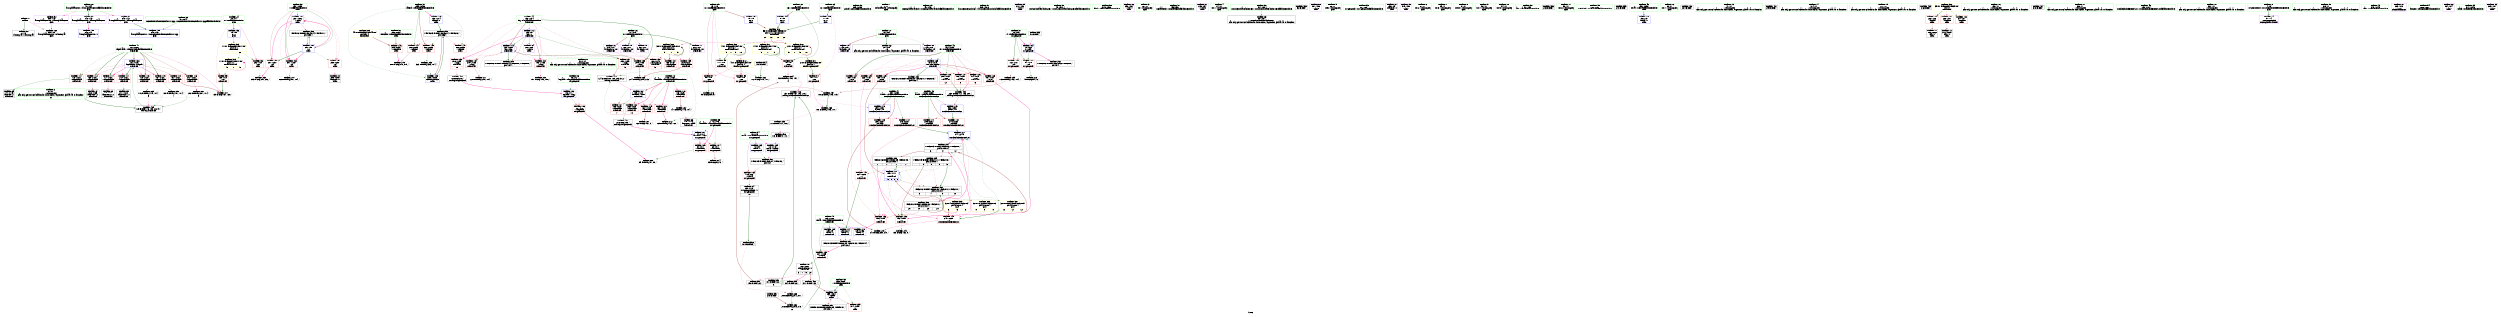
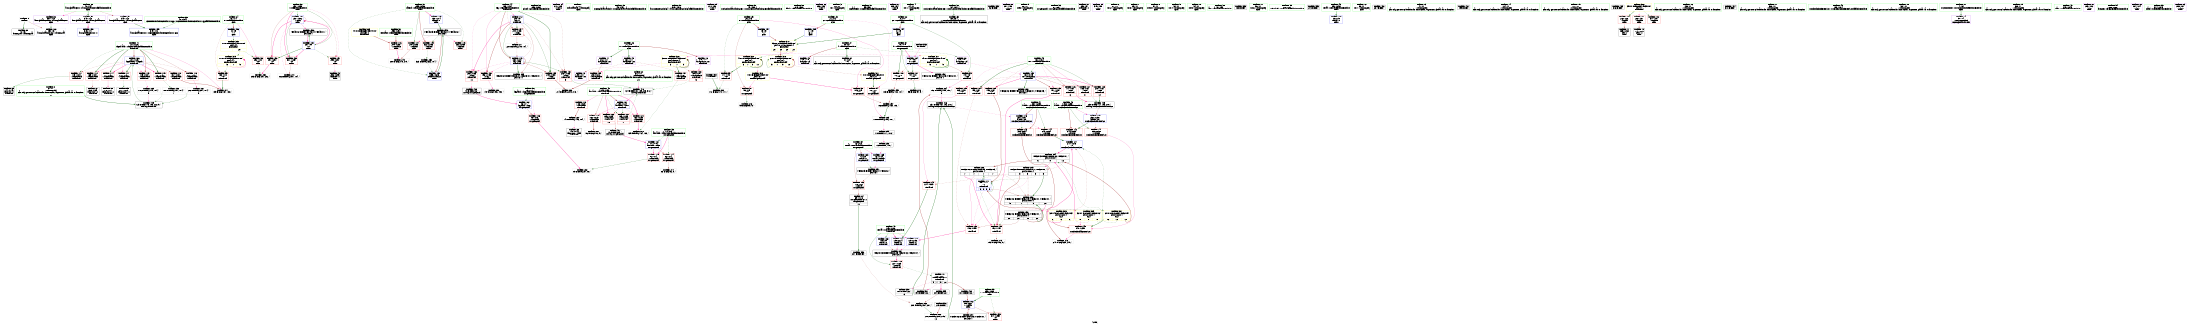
(2399, 10) -> (2089, 10)
(529, 40) -> (517, 25)
(637, 40) -> (604, 68)
